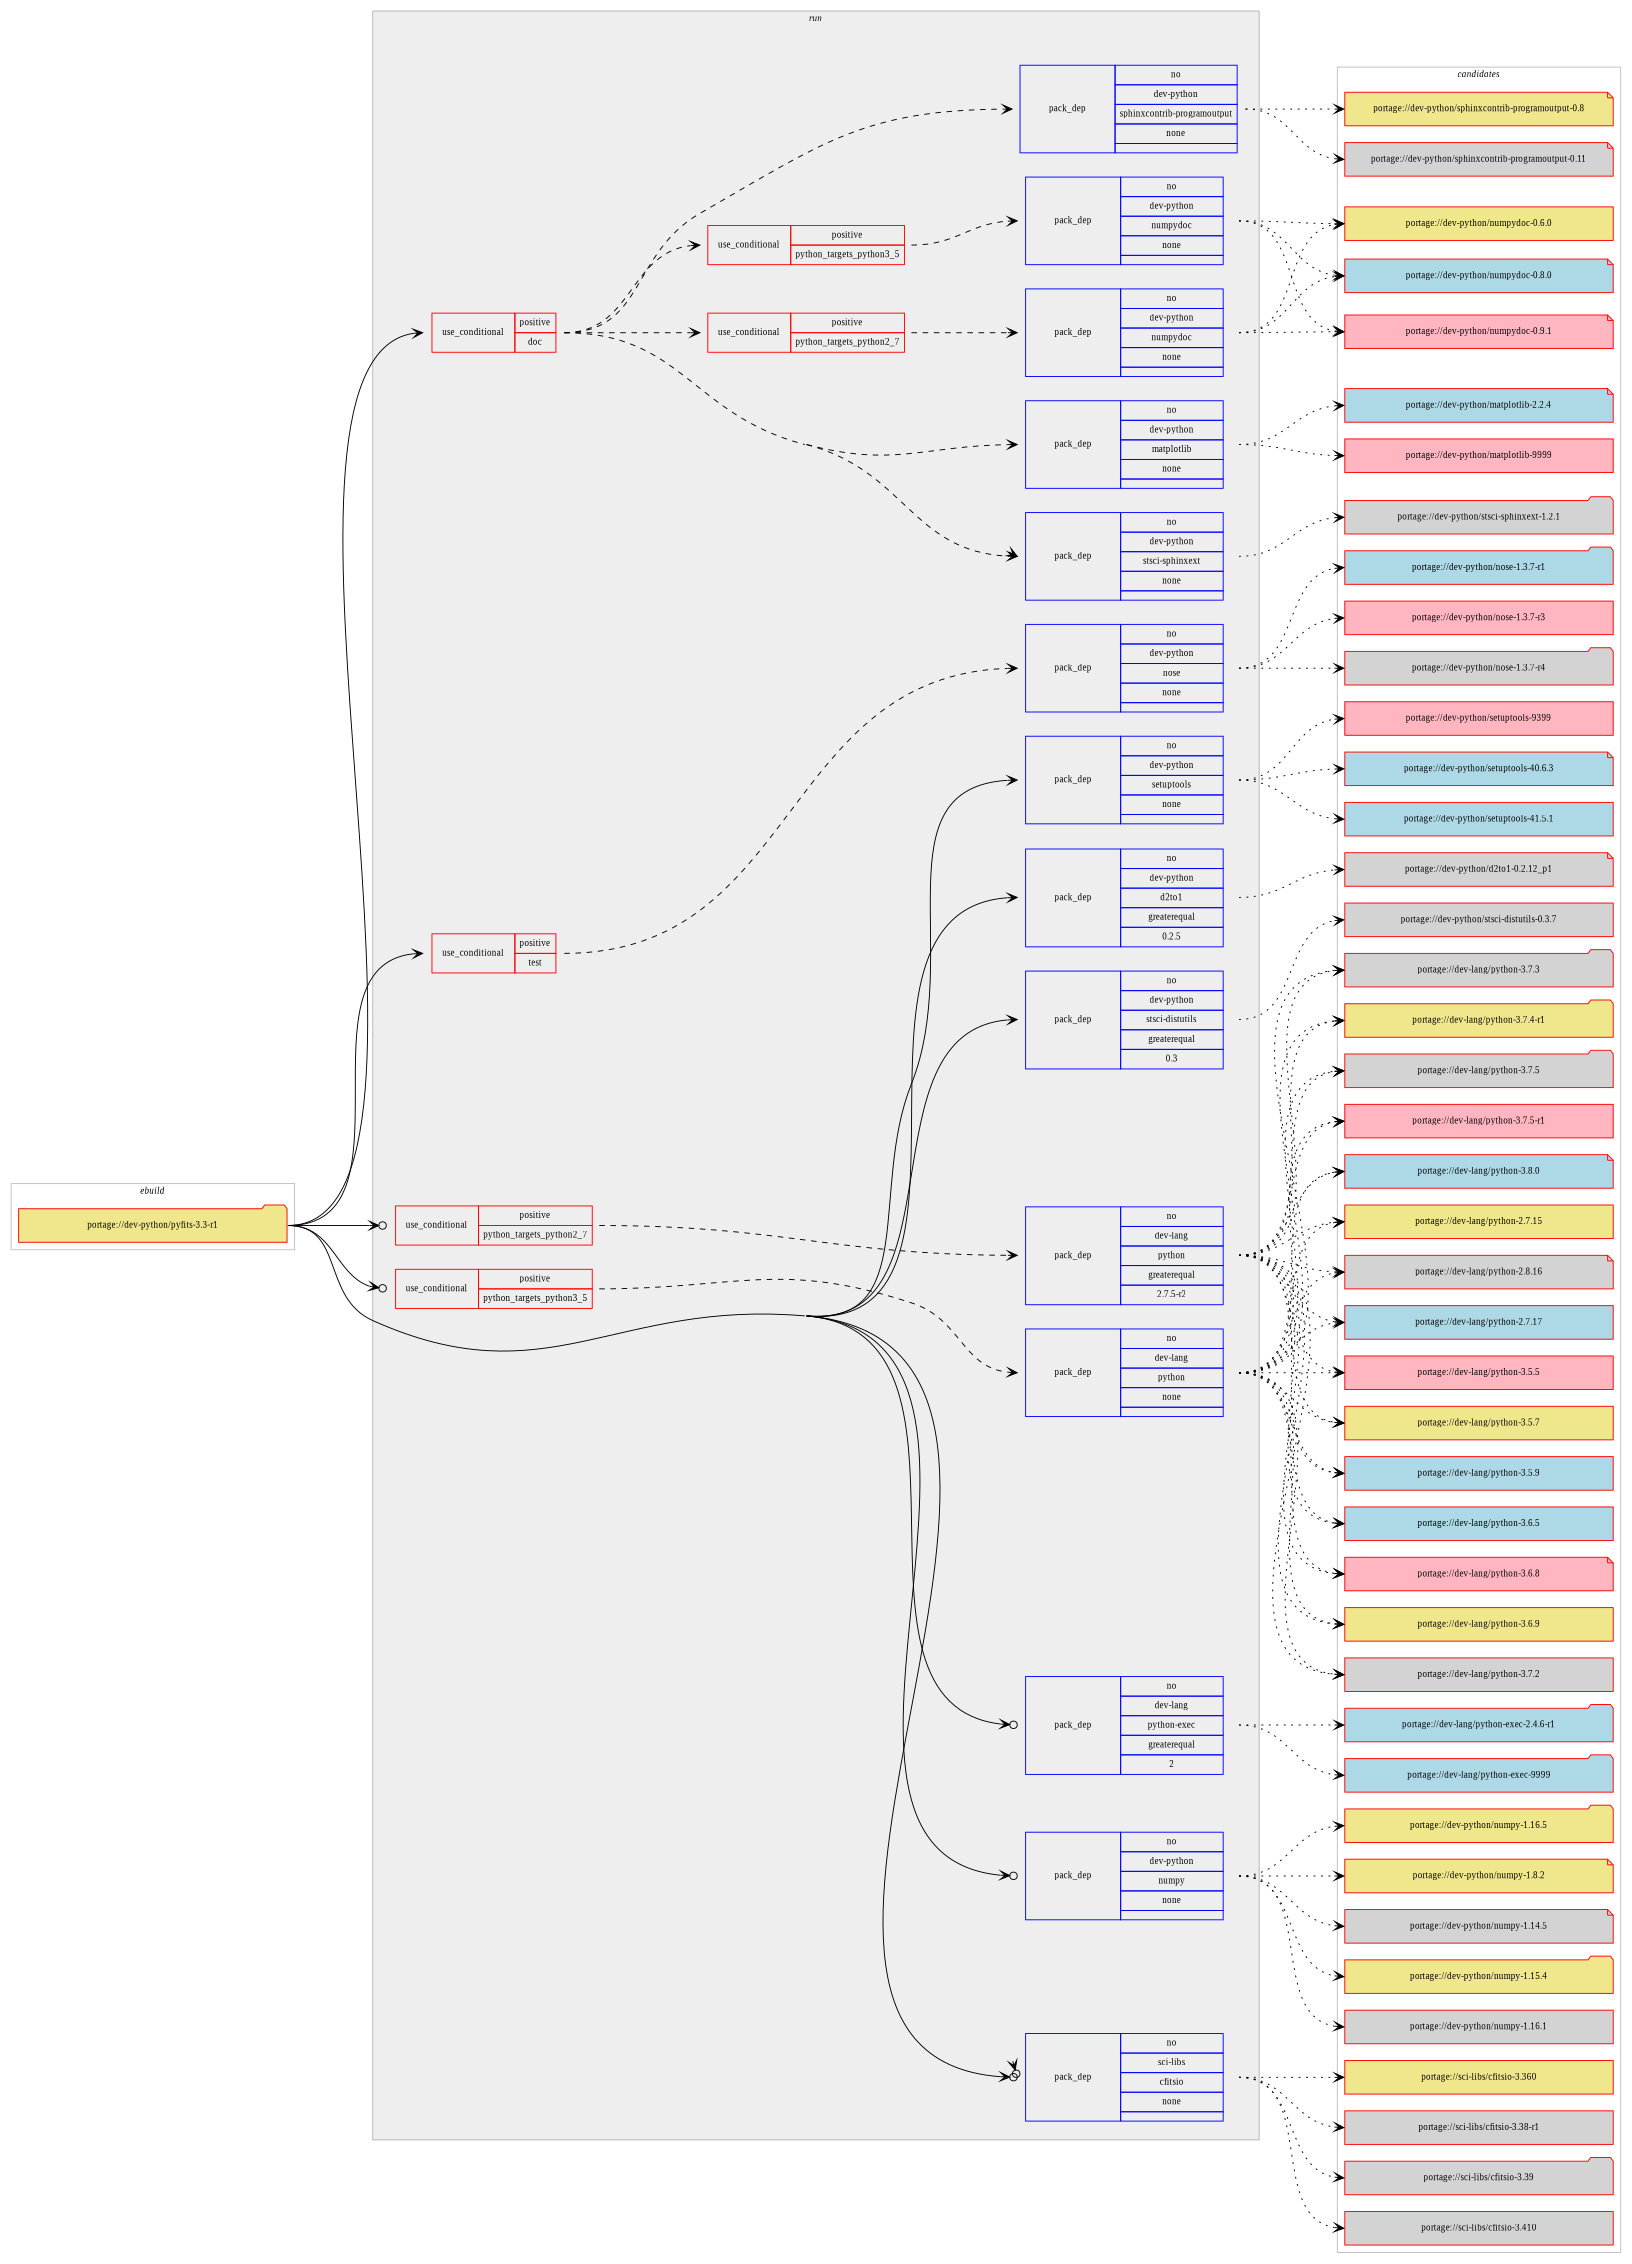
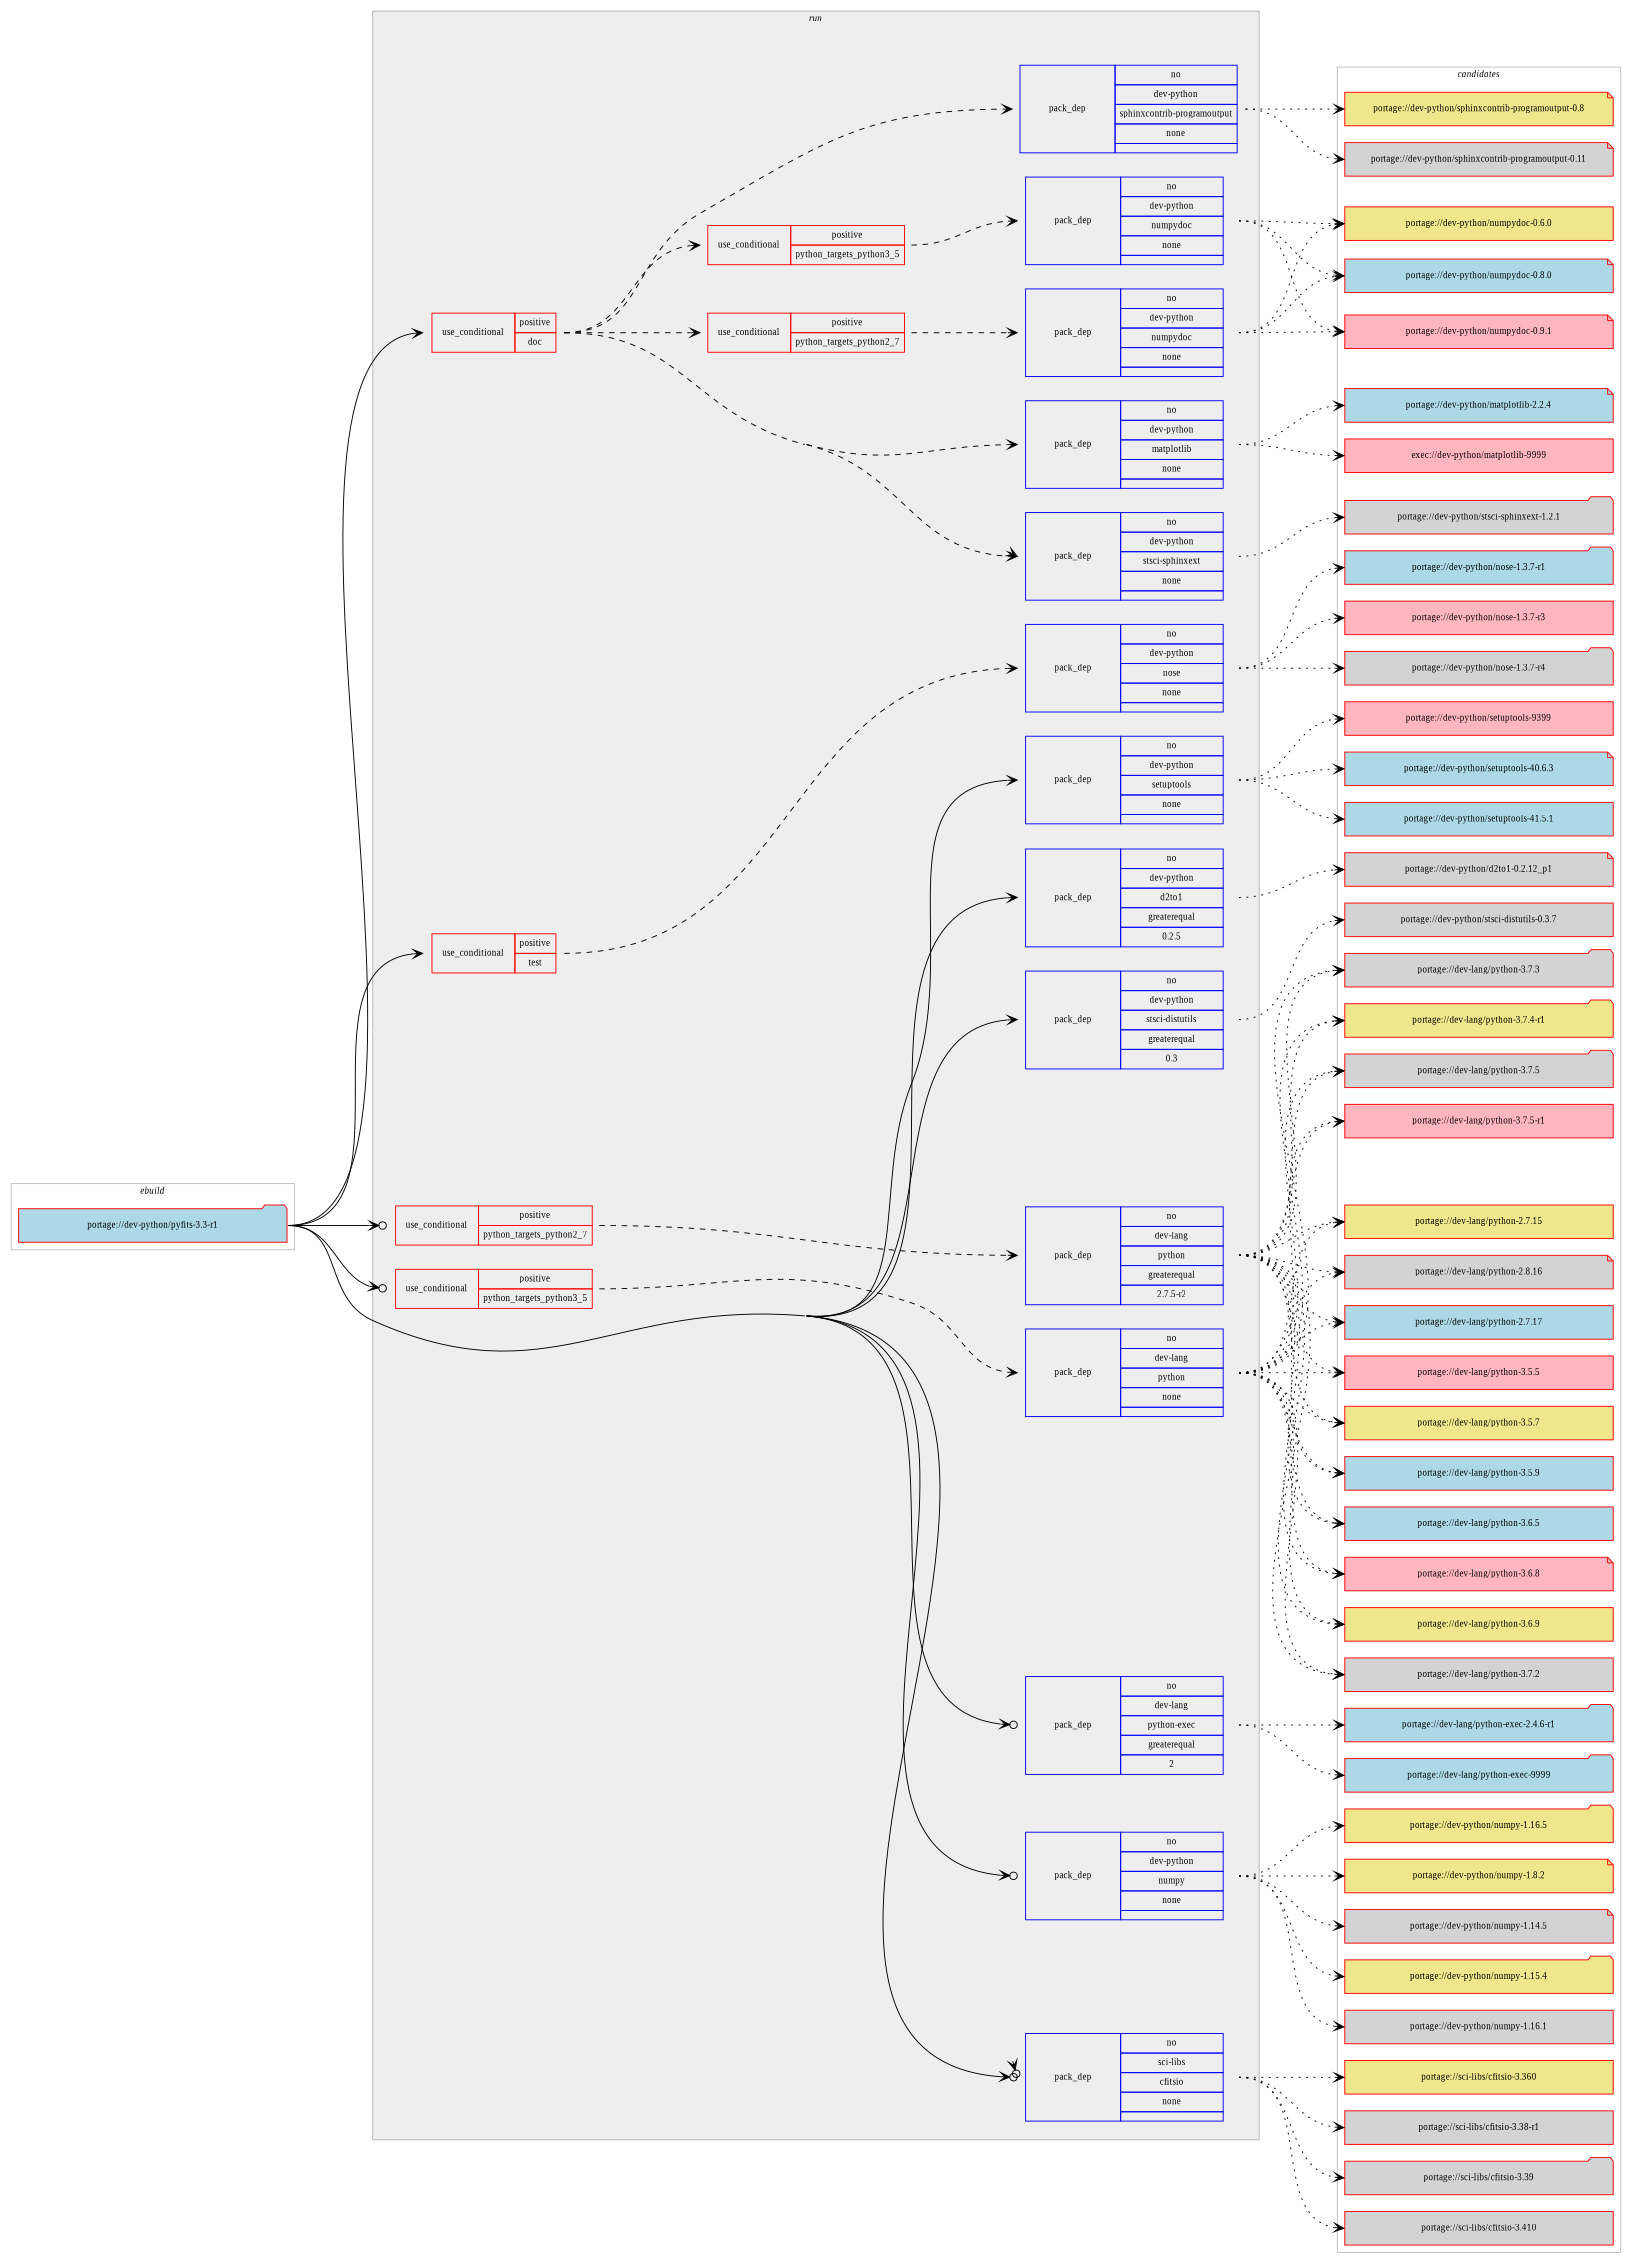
(1479, 456) -> (1479, 456)
(1479, 1171) -> none
(153, 1226) -> (153, 1226)
